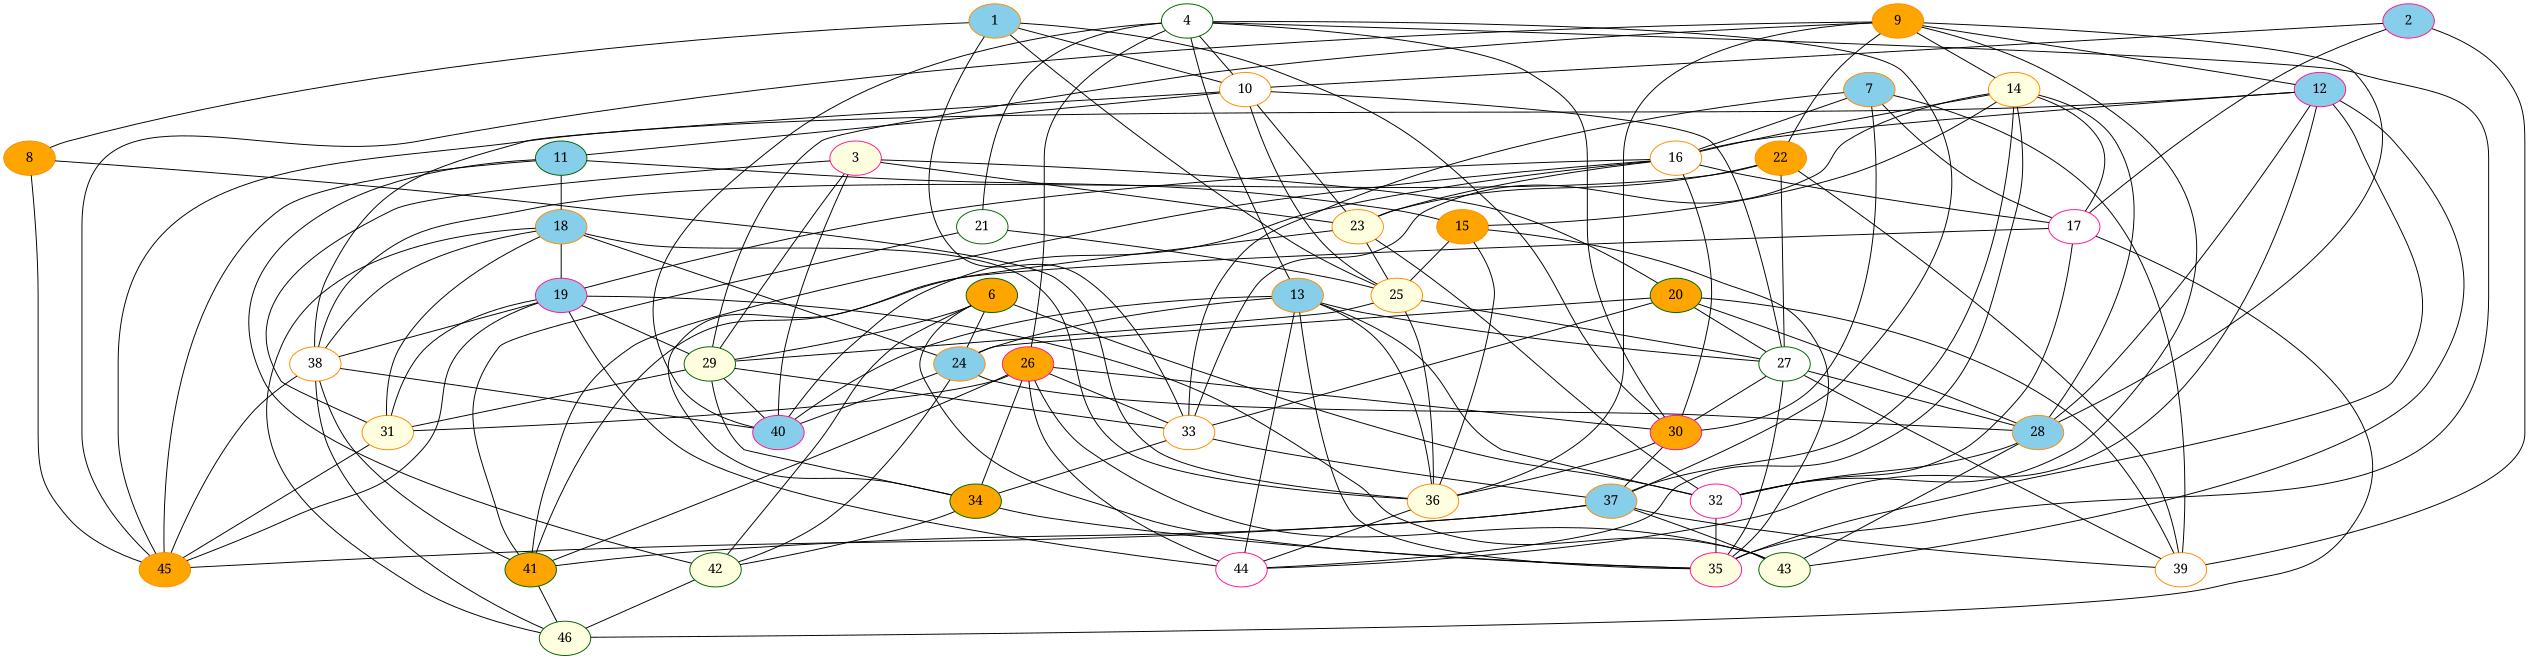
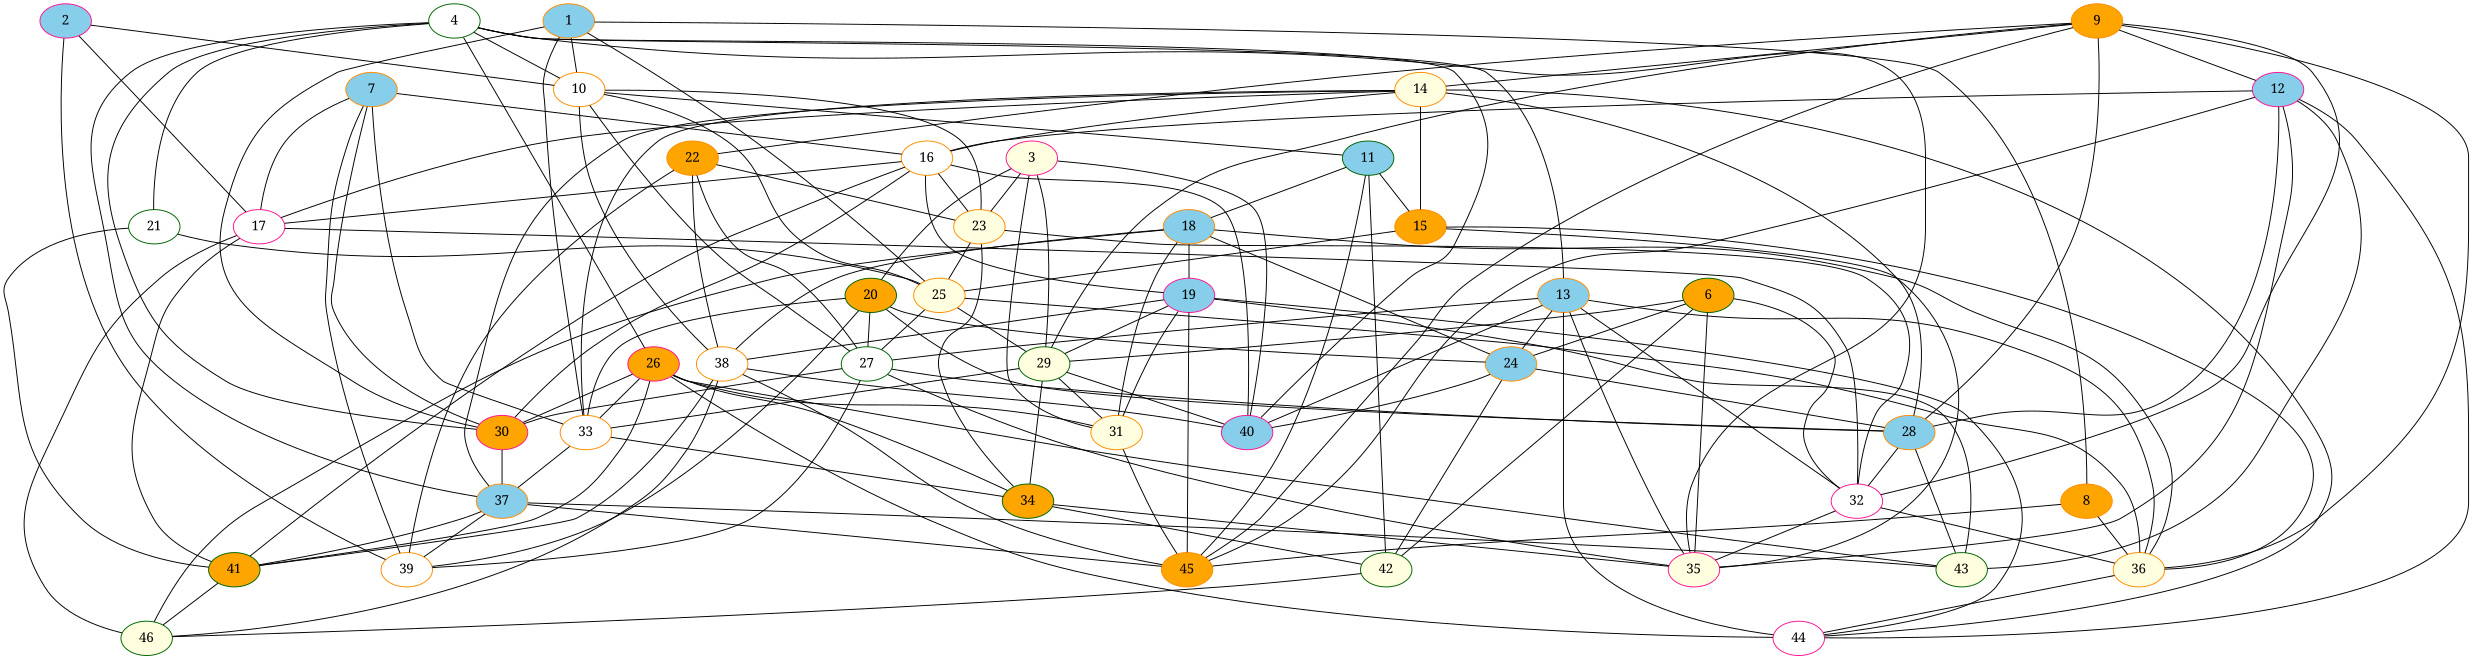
(1547, 475) -> (1998, 535)
